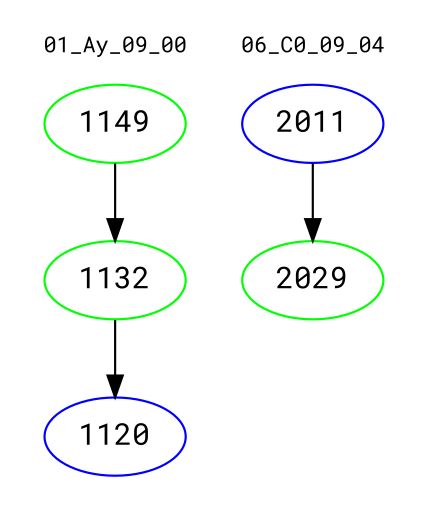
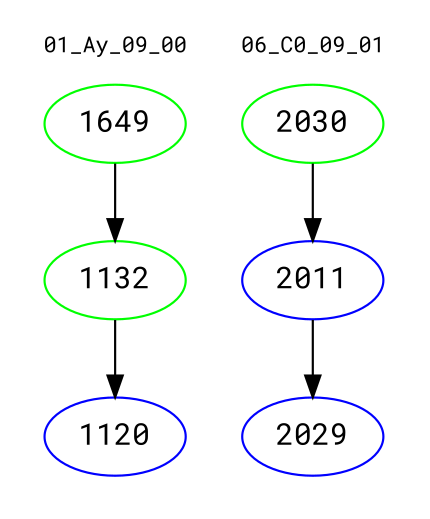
(314, 47) -> (314, 47)
(115, 124) -> (115, 124)
none -> (313, 124)
(313, 280) -> (313, 437)
